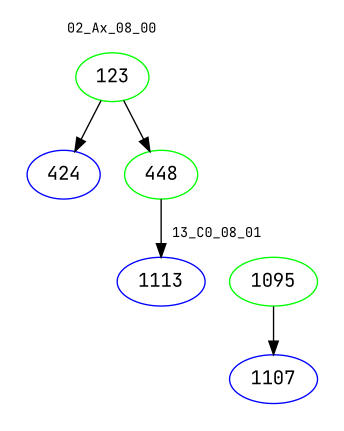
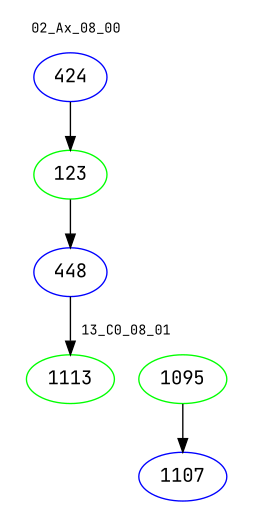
(91, 120) -> (70, 119)
(161, 175) -> (70, 272)
(161, 282) -> (70, 379)
